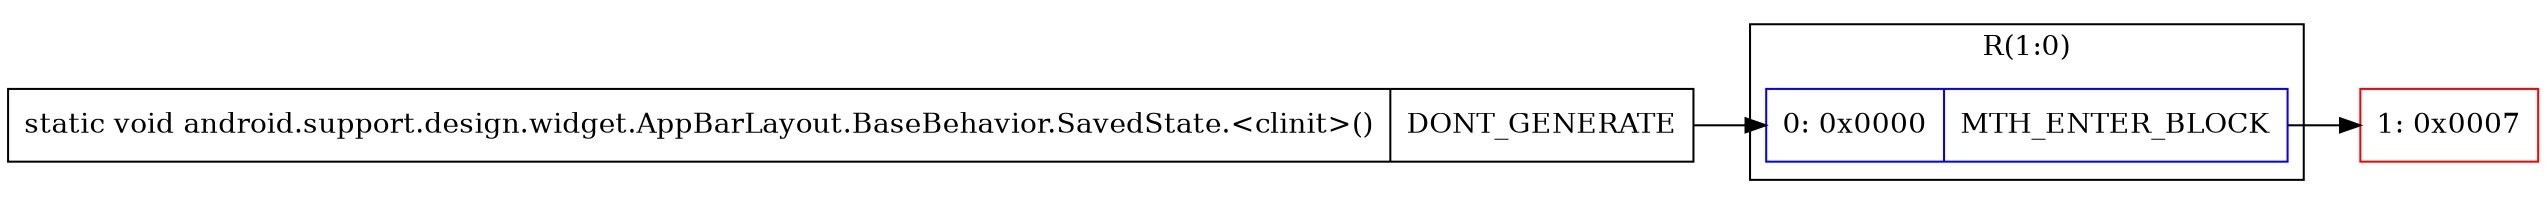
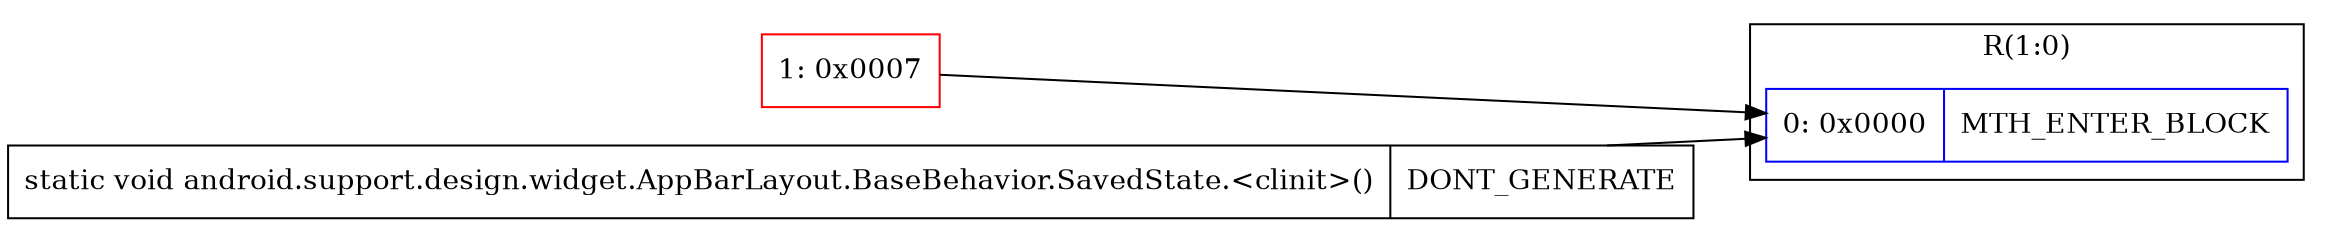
(2316, 125) -> (1343, 94)
